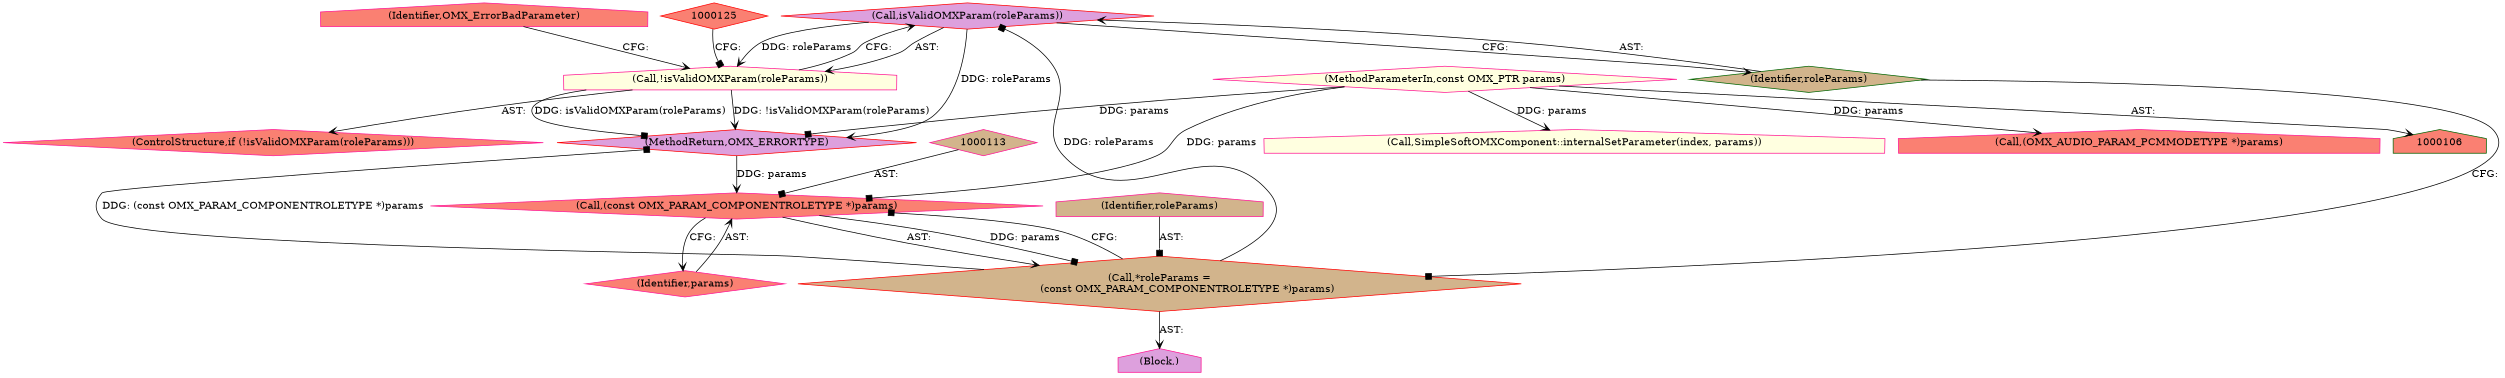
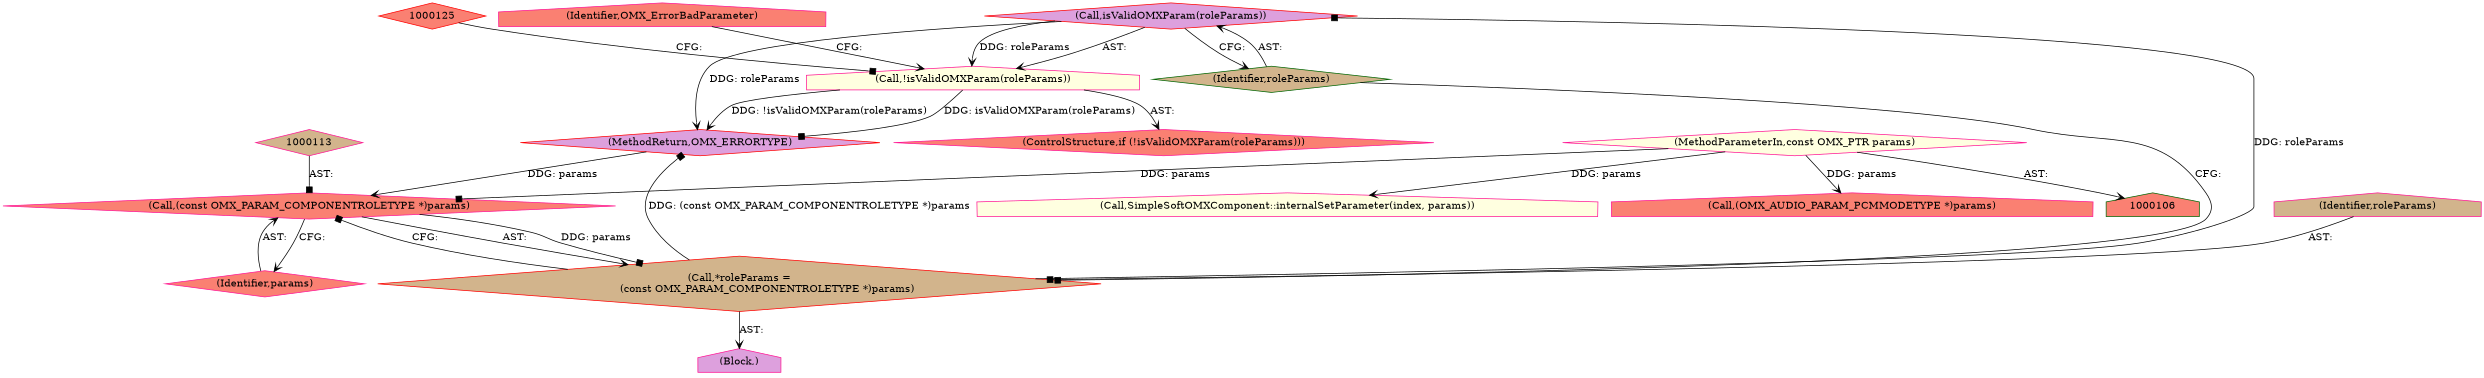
(855, 51) -> none
(1078, 107) -> none
